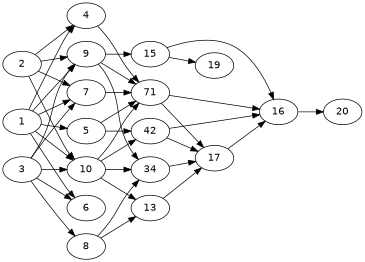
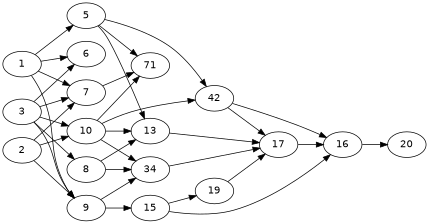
(86, 16) -> none
none -> (122, 68)
(115, 72) -> none
(211, 102) -> none
(179, 122) -> (244, 170)
(51, 144) -> none
